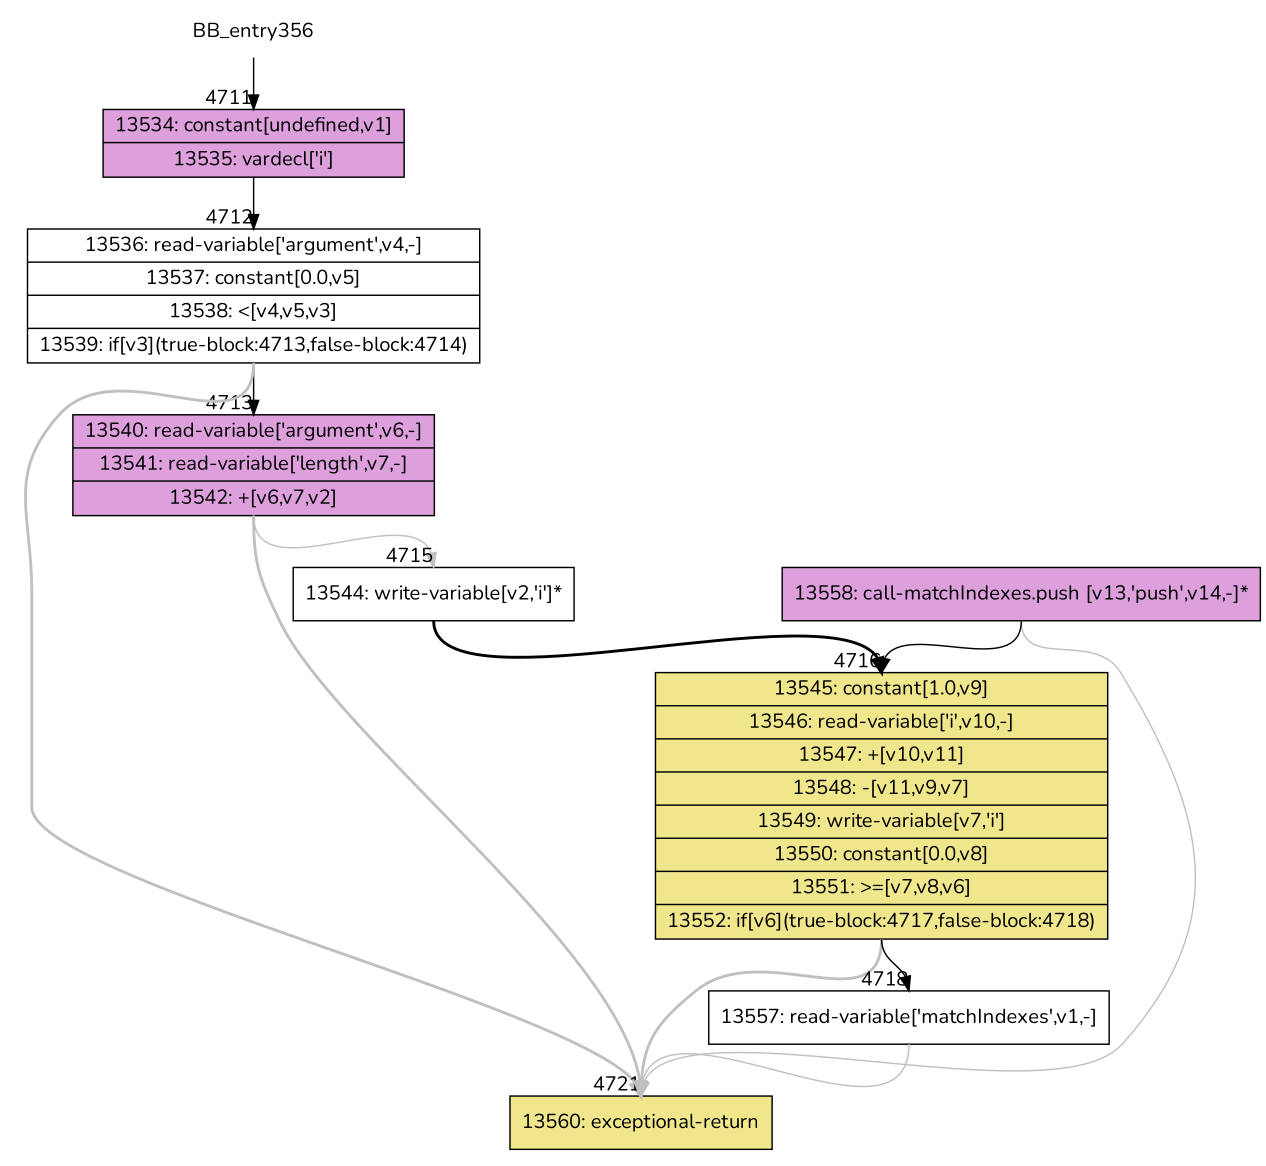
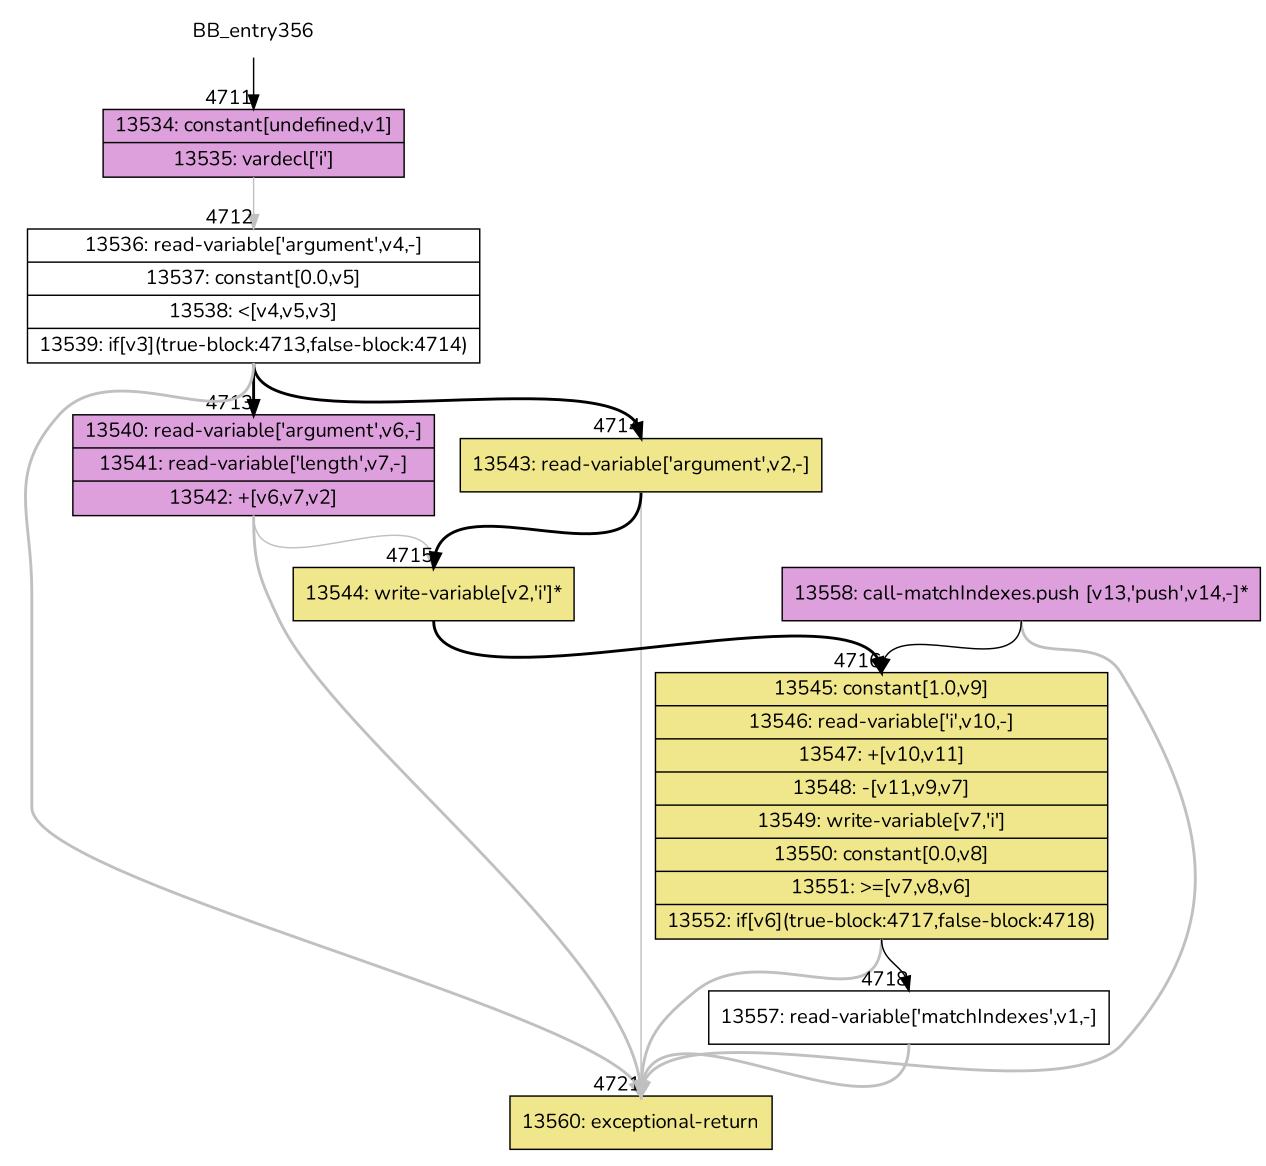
(254, 196) -> (254, 196)
(254, 382) -> (254, 382)
none -> (641, 465)
(434, 594) -> (434, 594)
(1134, 1029) -> (1134, 1029)
(782, 1072) -> (782, 1072)
